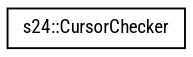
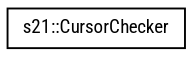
(96, 28) -> (96, 28)
